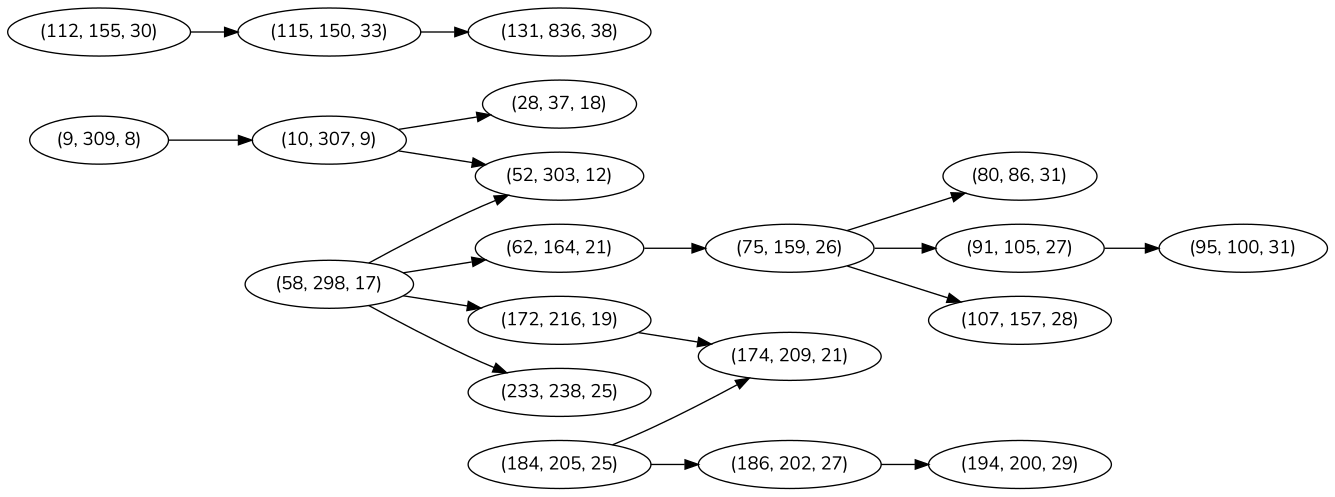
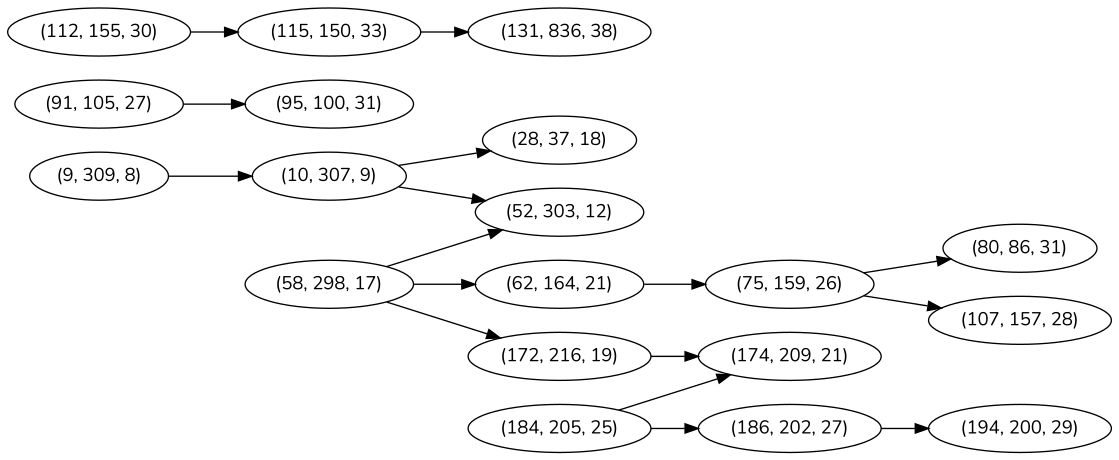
(898, 248) -> none
(560, 392) -> none
